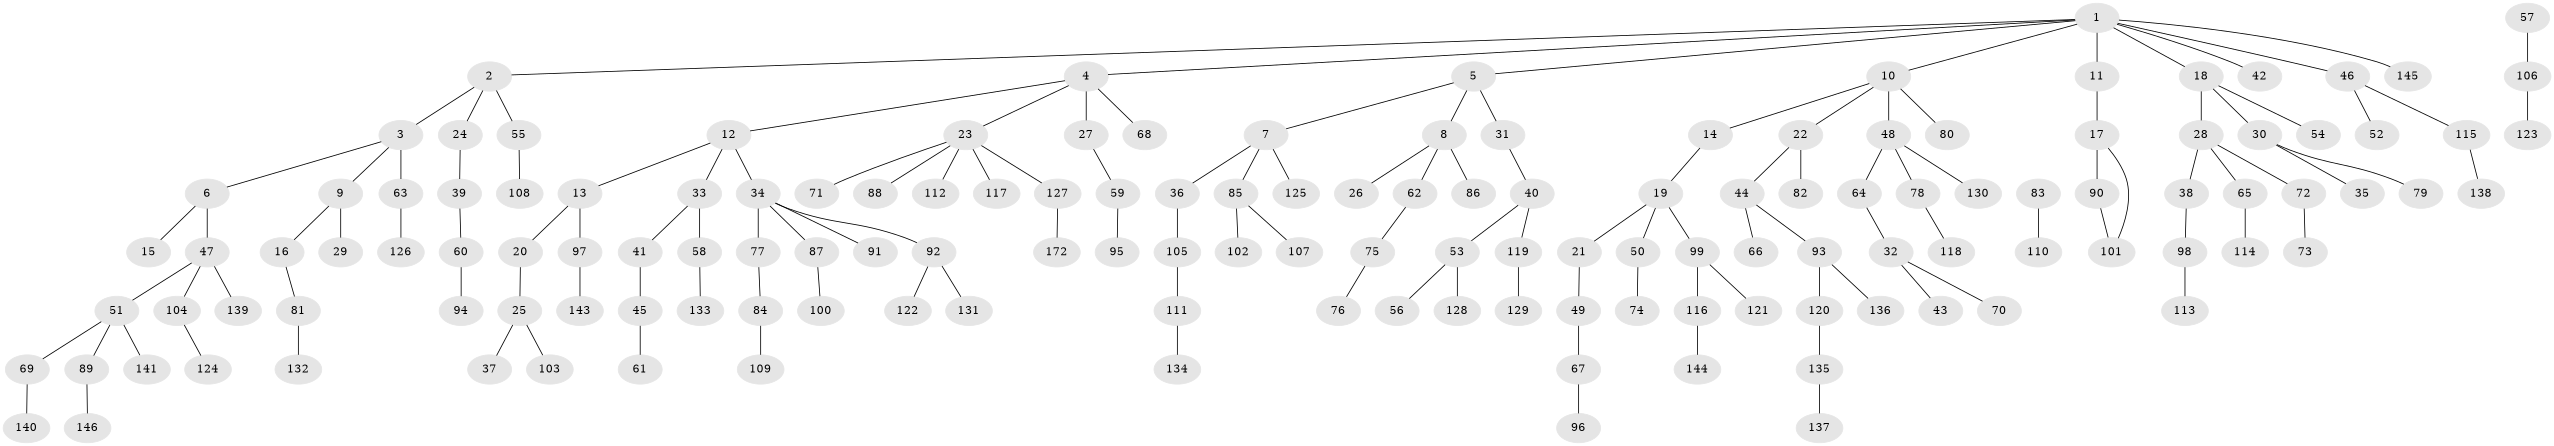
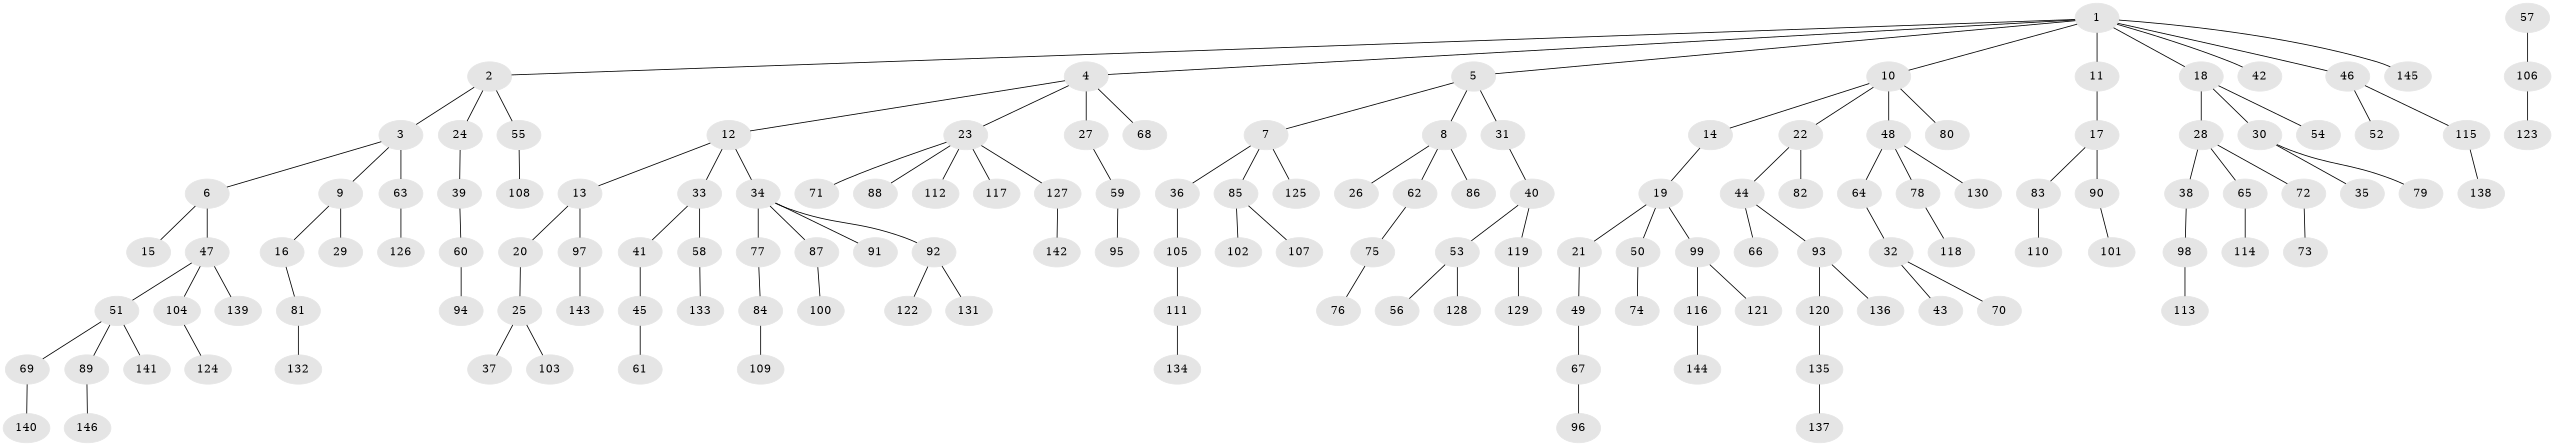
(2128, 191) -> (2068, 164)
(1057, 252) -> (1057, 252)
